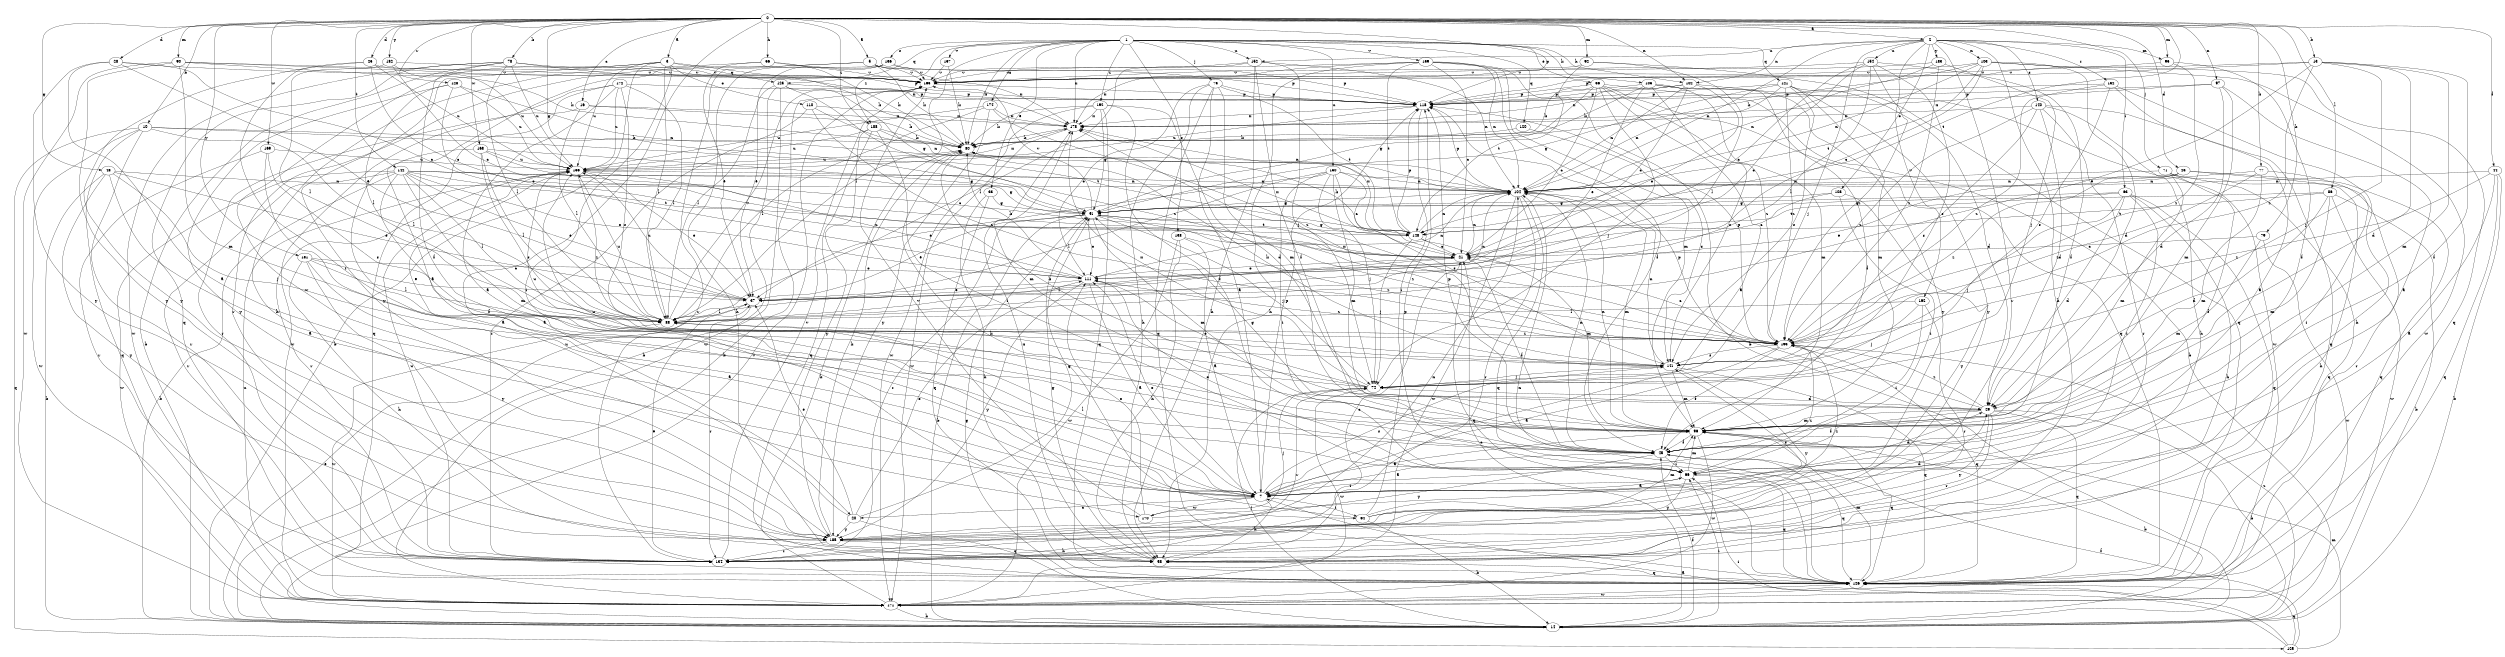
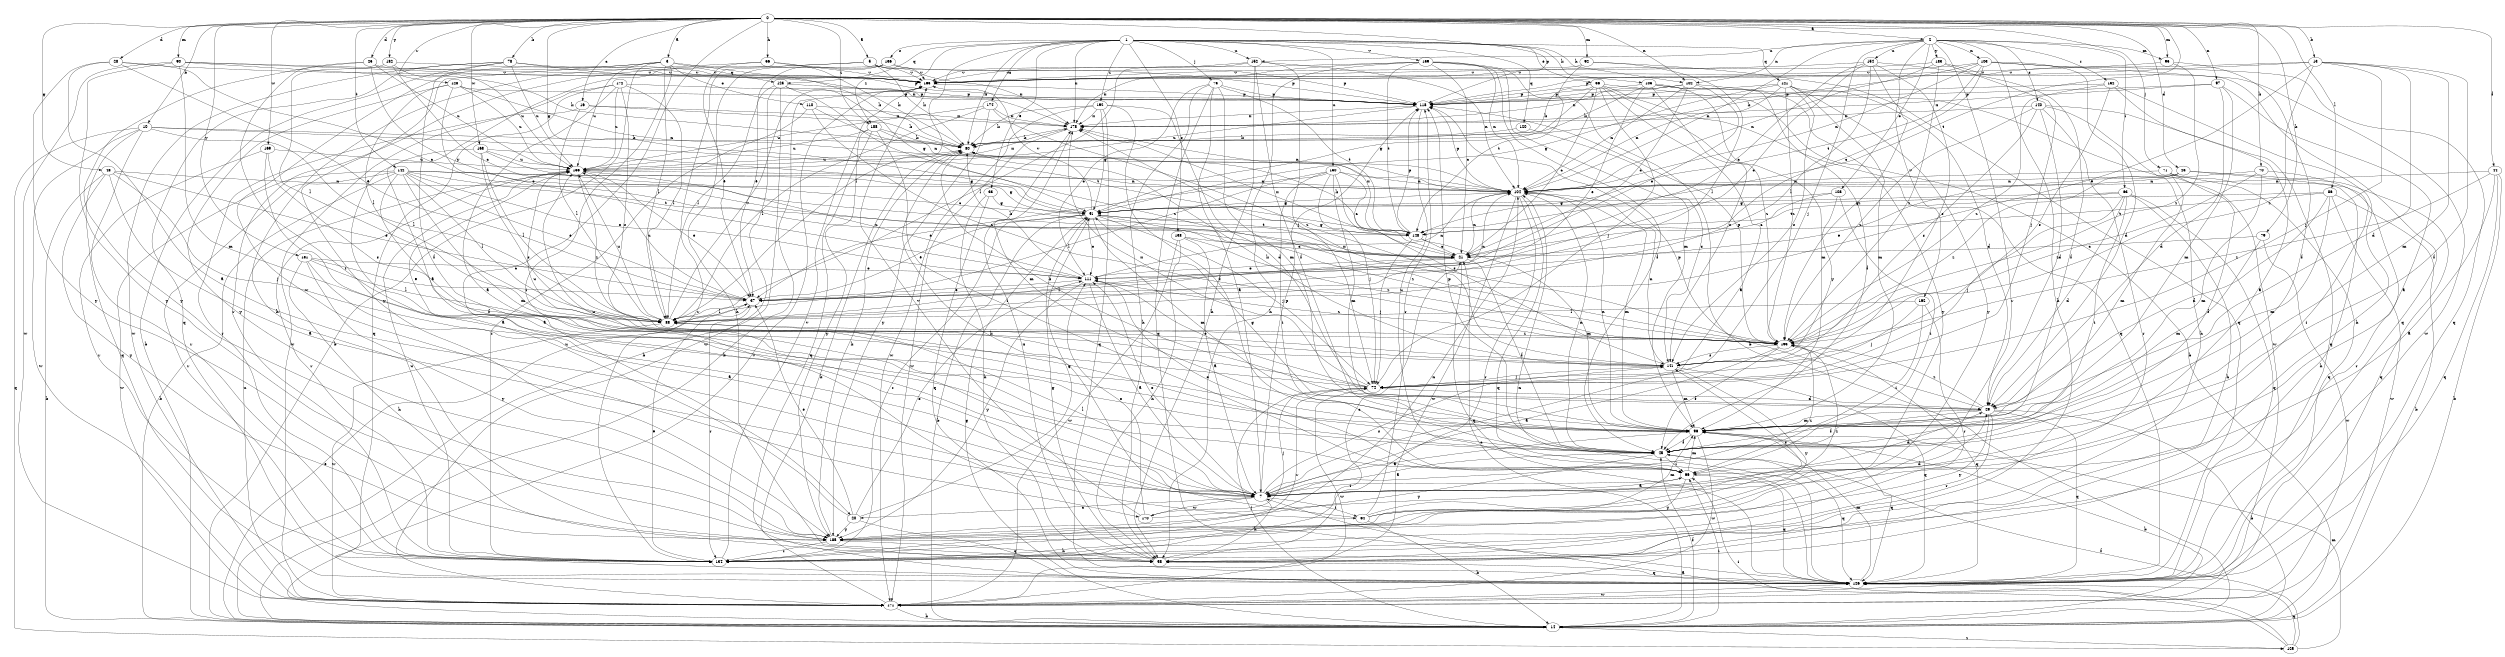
(947, 62) -> none
none -> (889, 96)
(458, 160) -> (458, 160)
(2261, 171) -> (2261, 171)
(1458, 201) -> none
(532, 216) -> none
(1402, 290) -> (1402, 290)
(1627, 290) -> (1305, 249)
(1406, 312) -> (1406, 312)
none -> (2394, 328)
(2018, 440) -> (2004, 420)
(1559, 517) -> (1810, 329)
(2271, 614) -> (1920, 638)
